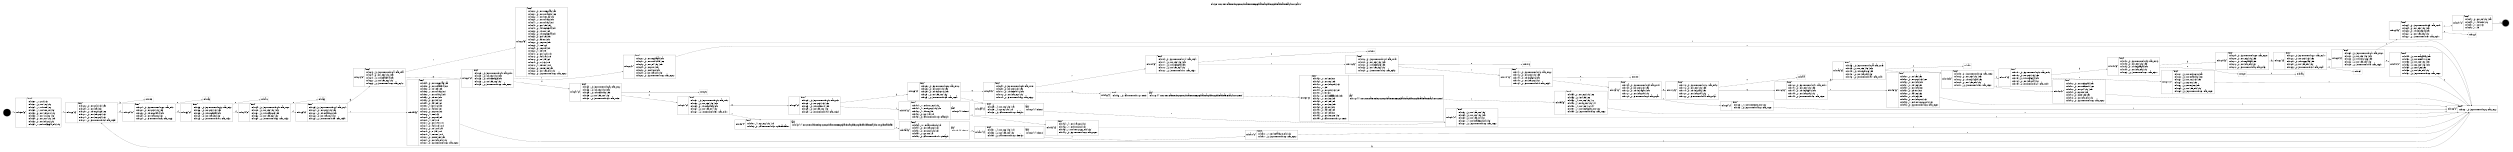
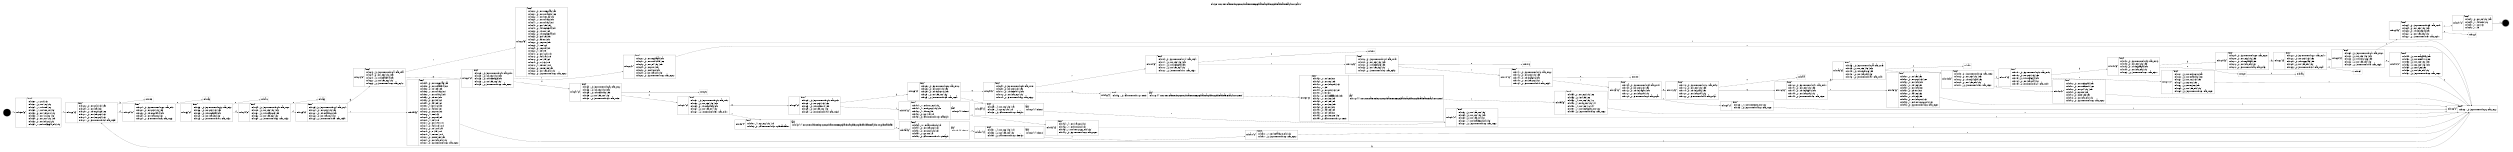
(177, 113) -> none
